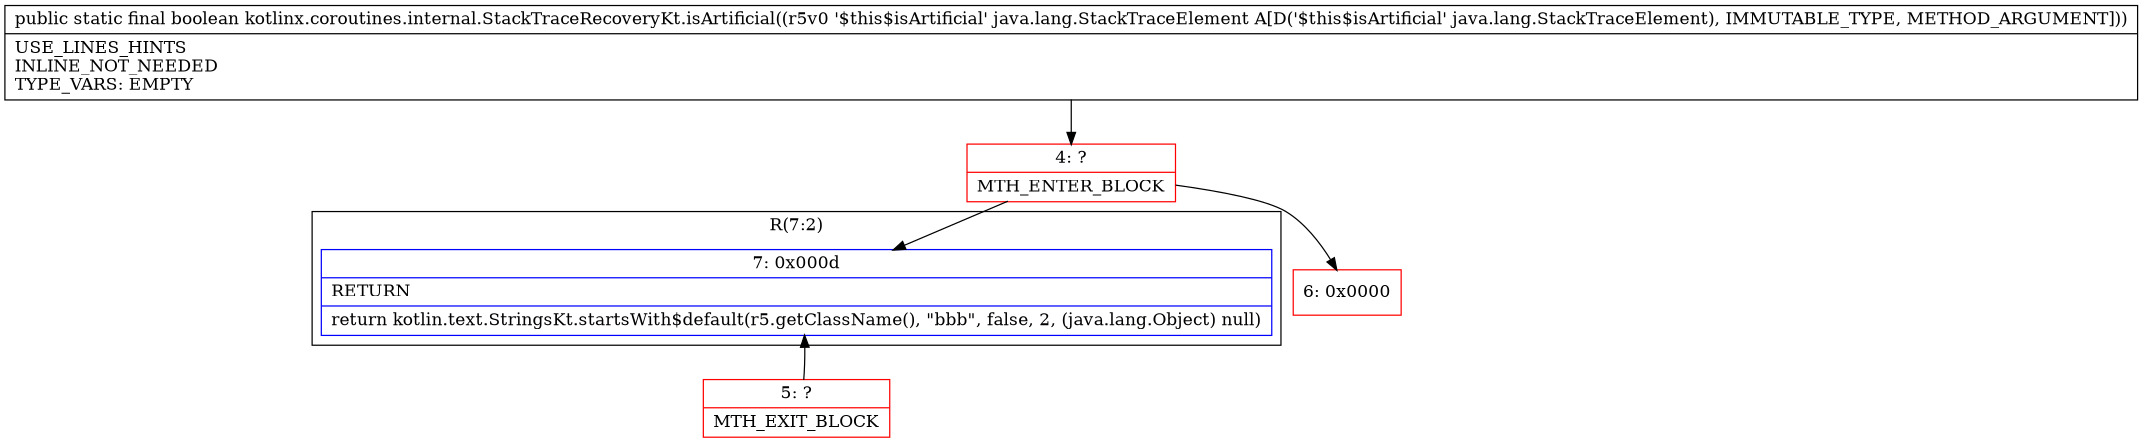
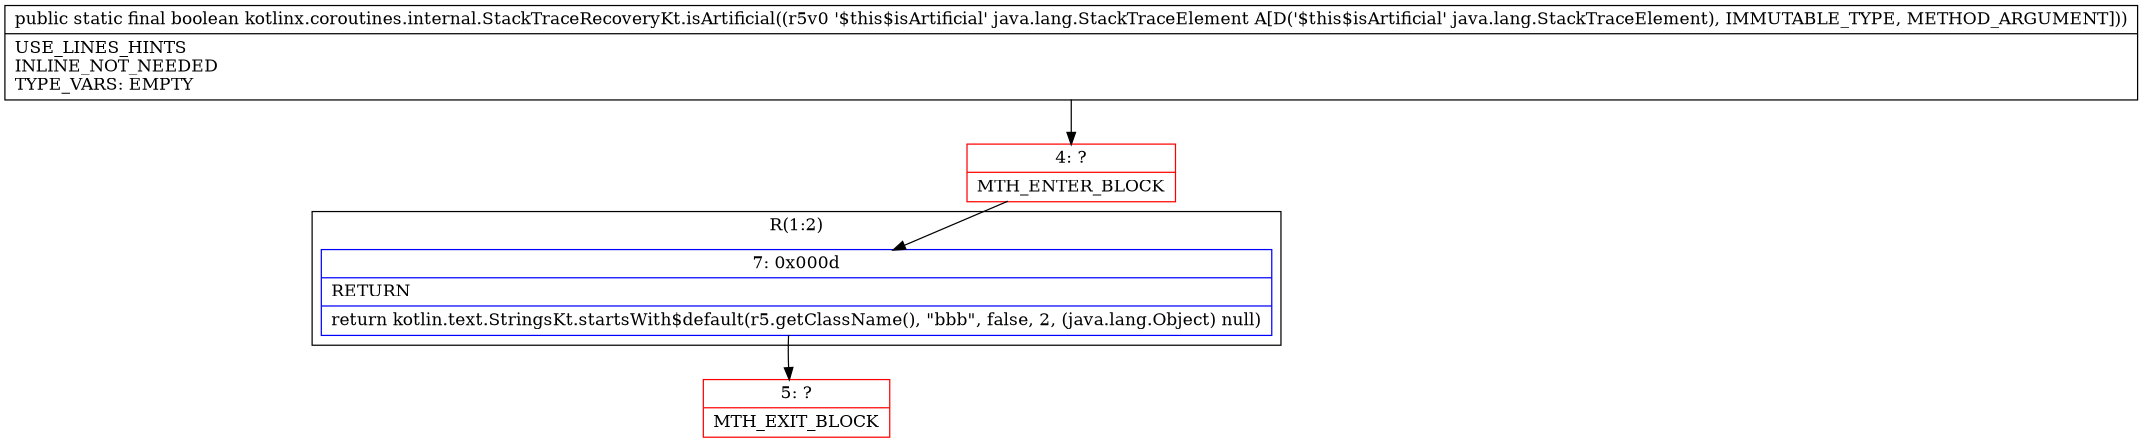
(797, 226) -> (797, 226)
(1347, 292) -> none
(805, 364) -> (788, 353)
